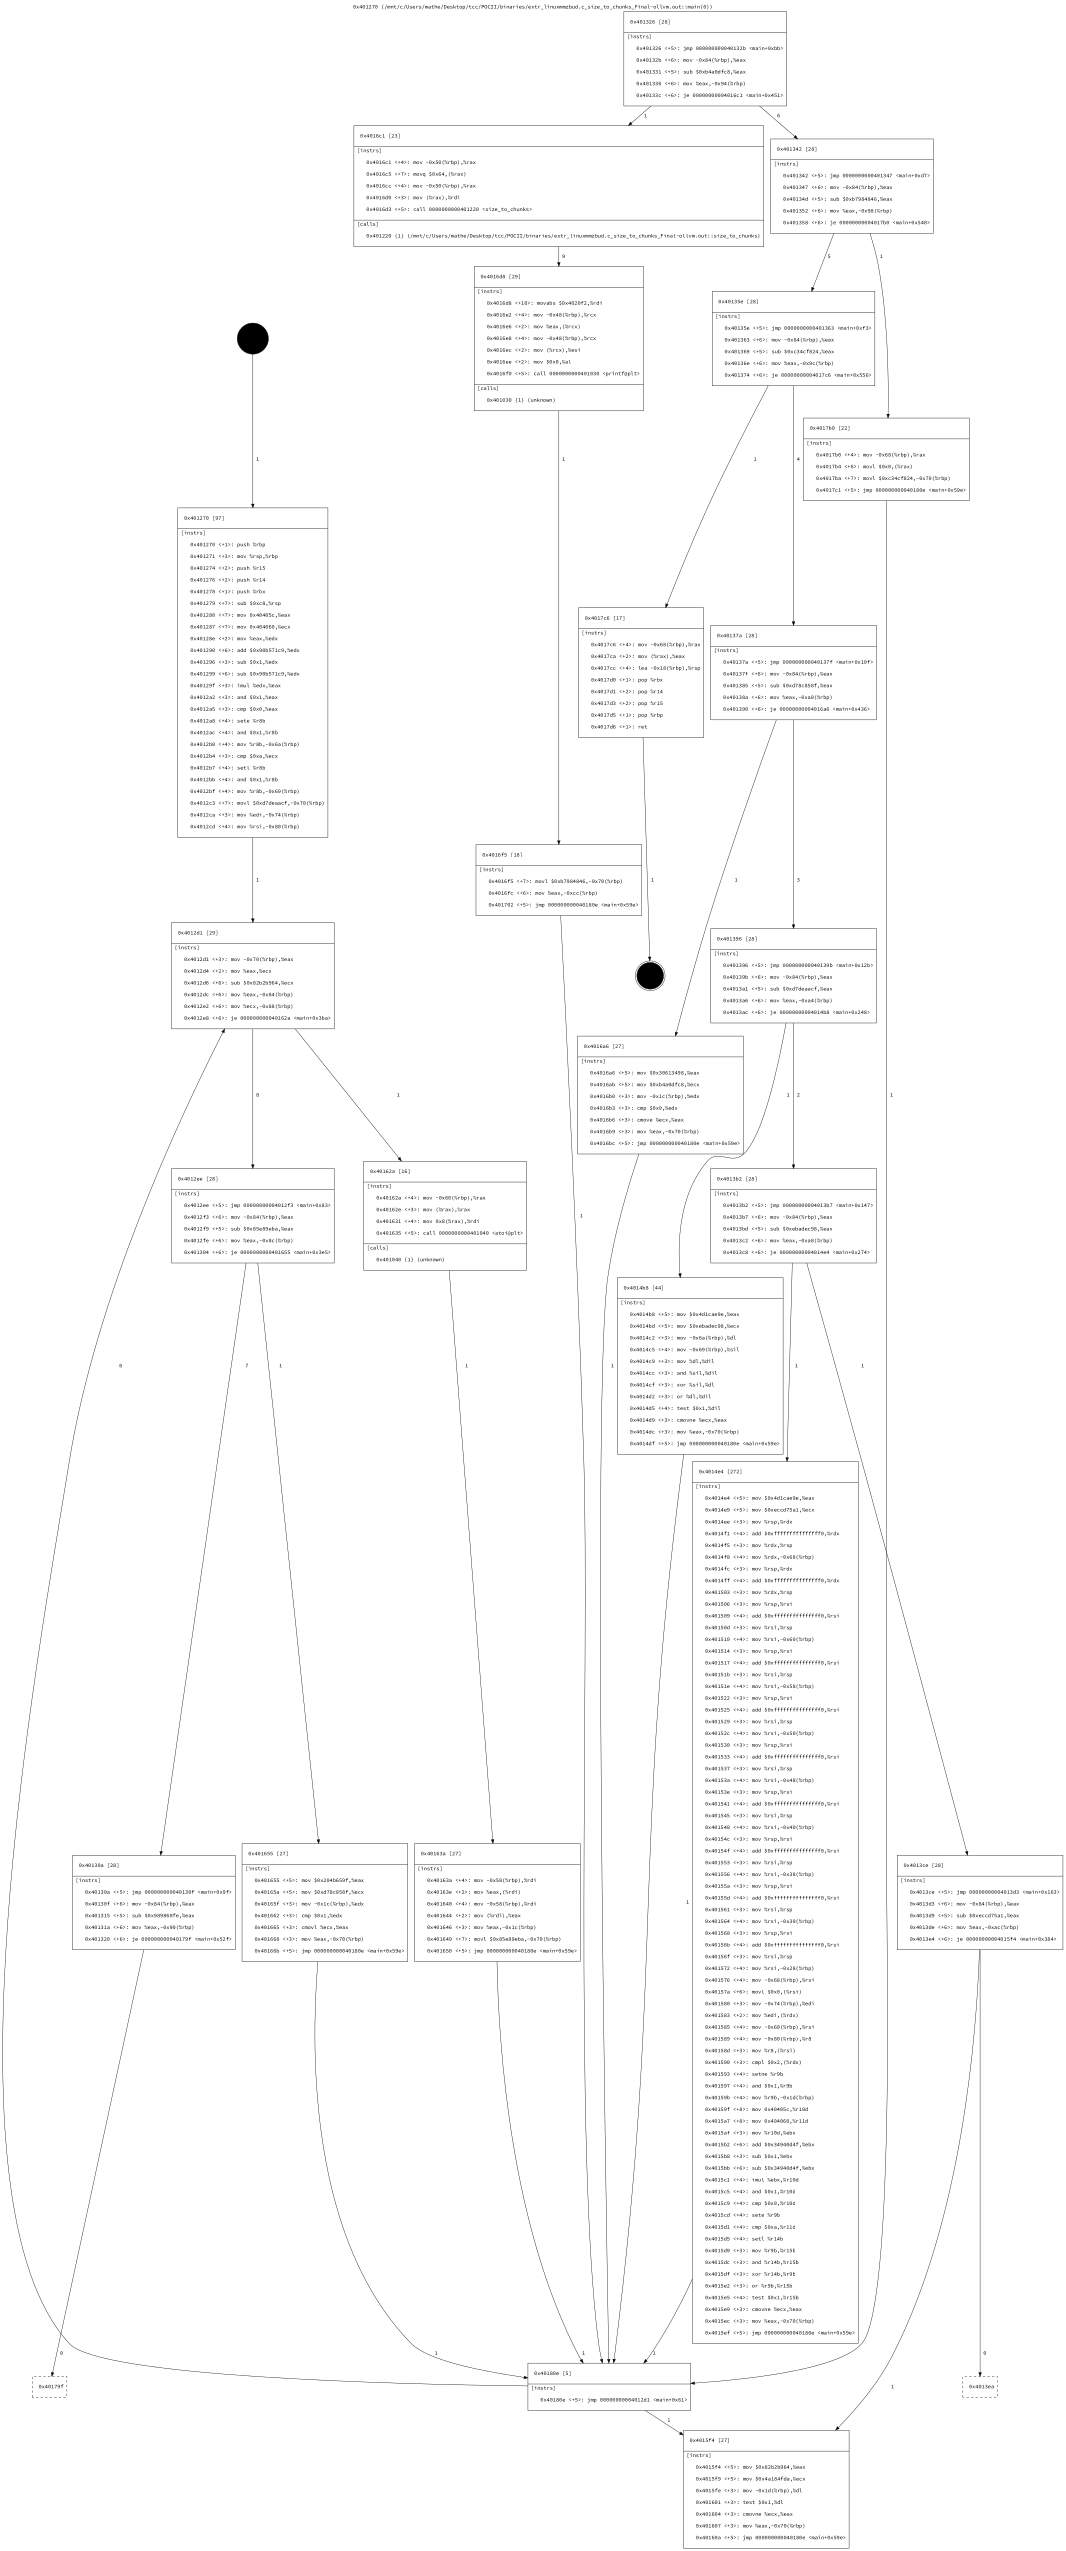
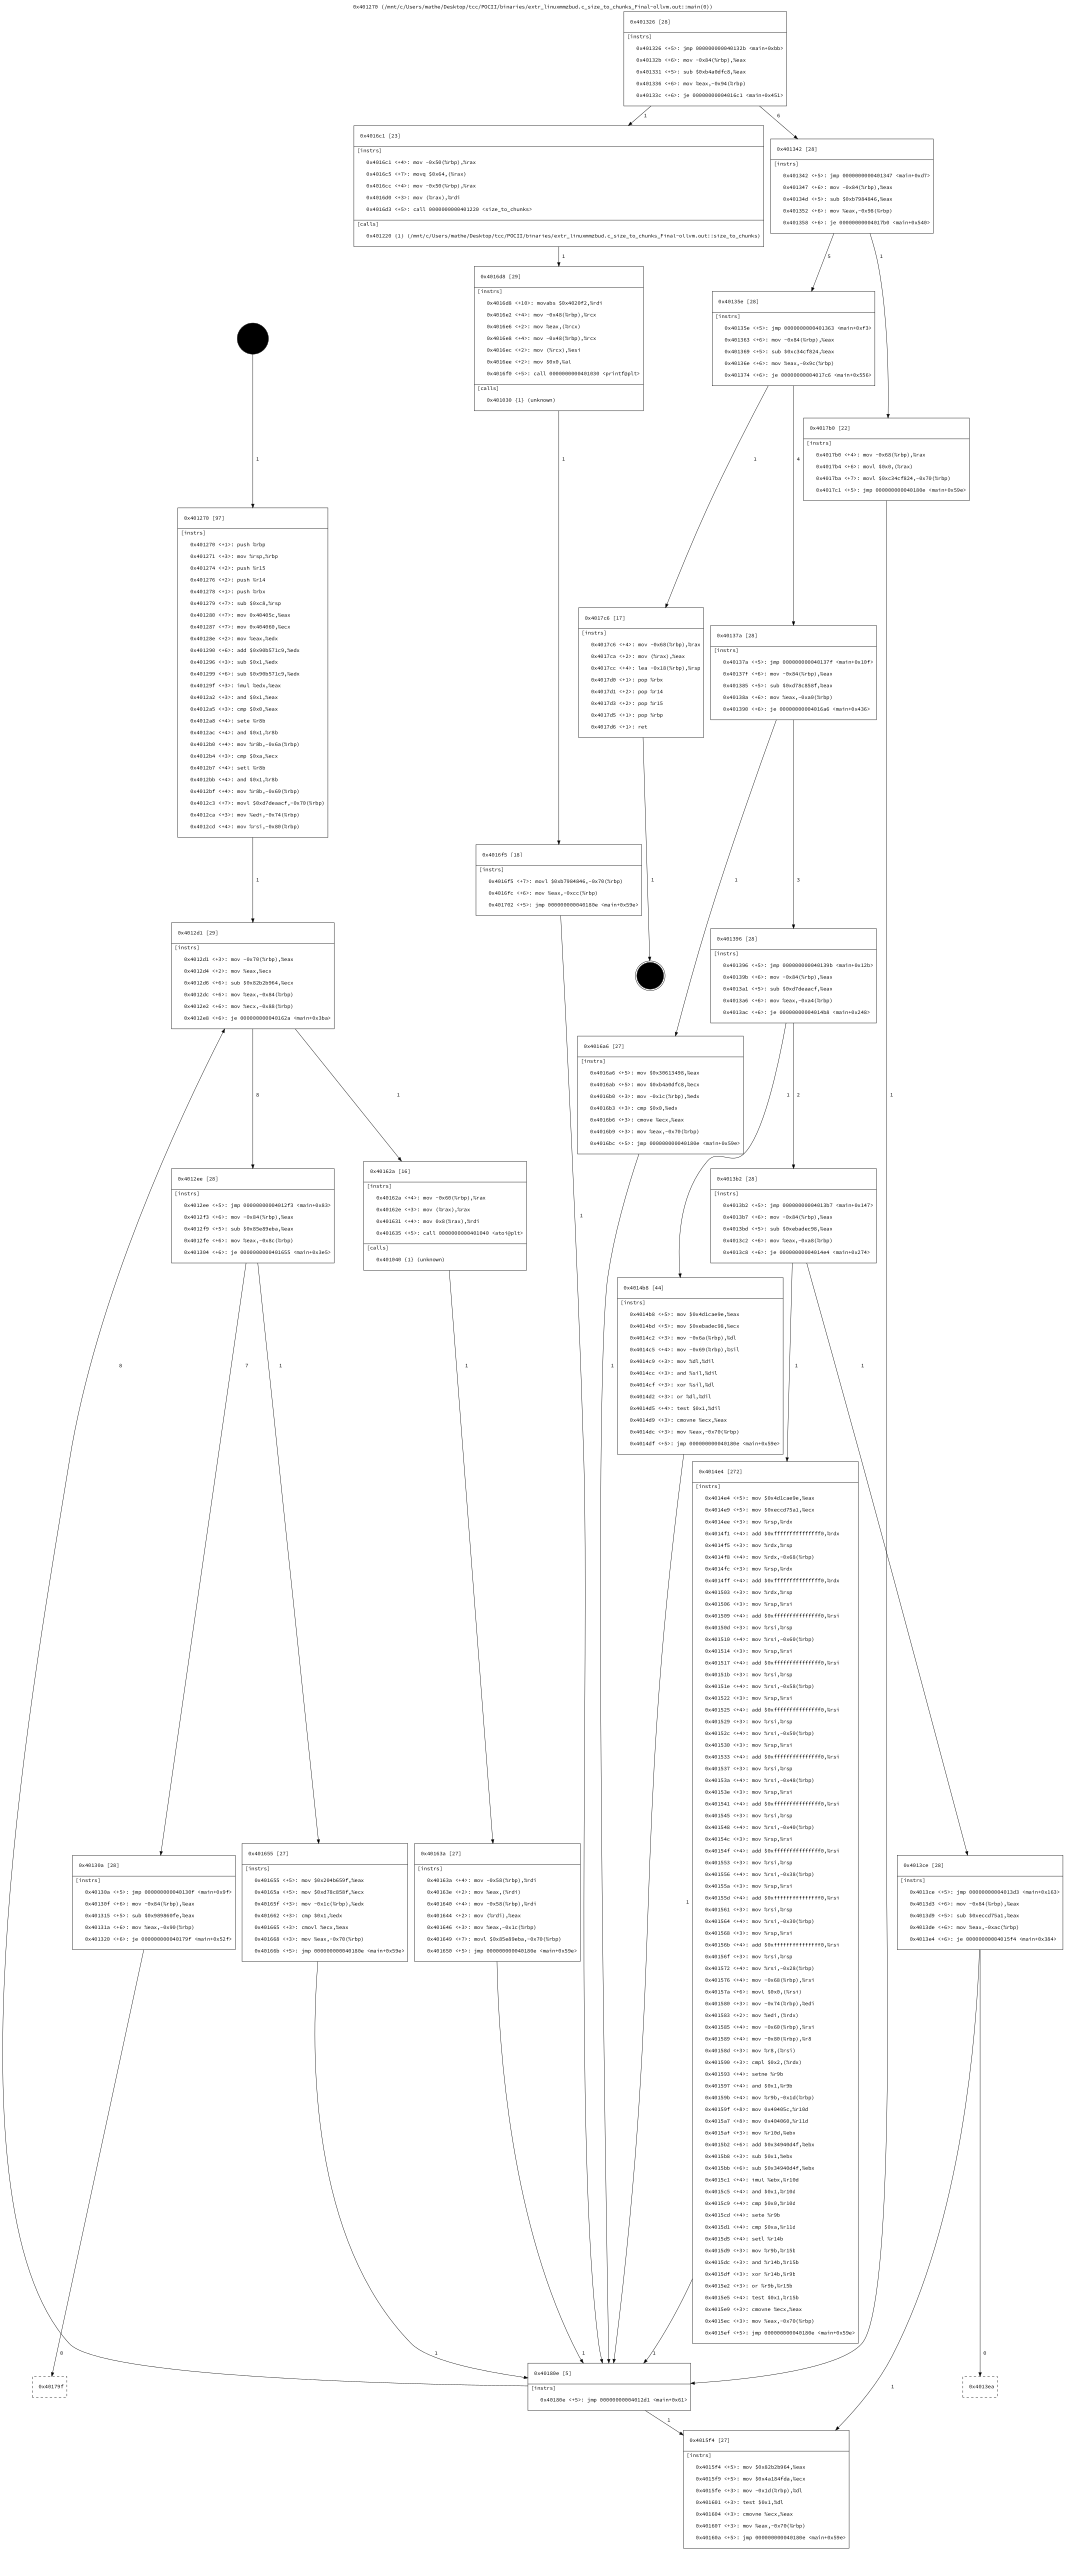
(562, 257) -> (562, 257)
